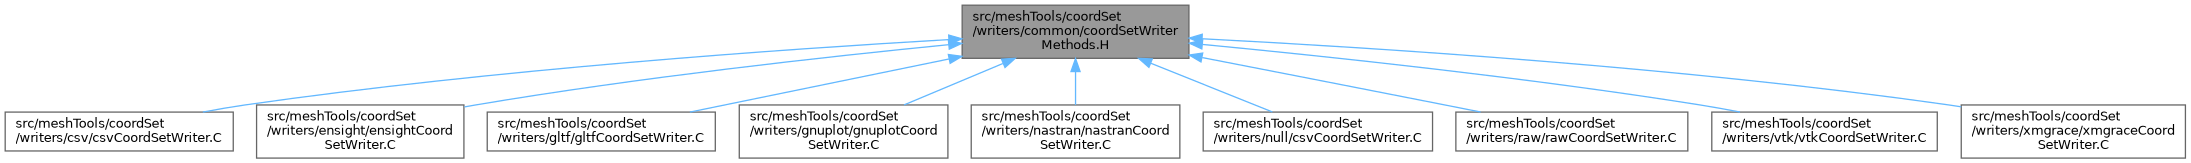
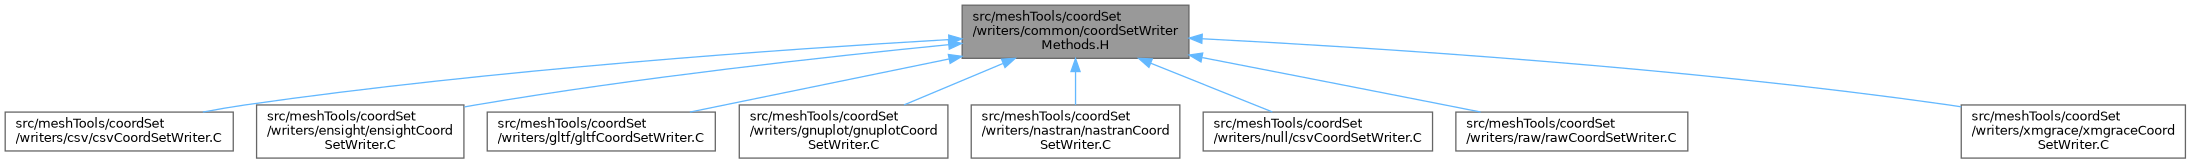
(1825, 132) -> none
